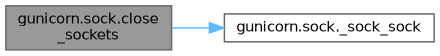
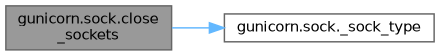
(329, 28) -> (329, 28)
